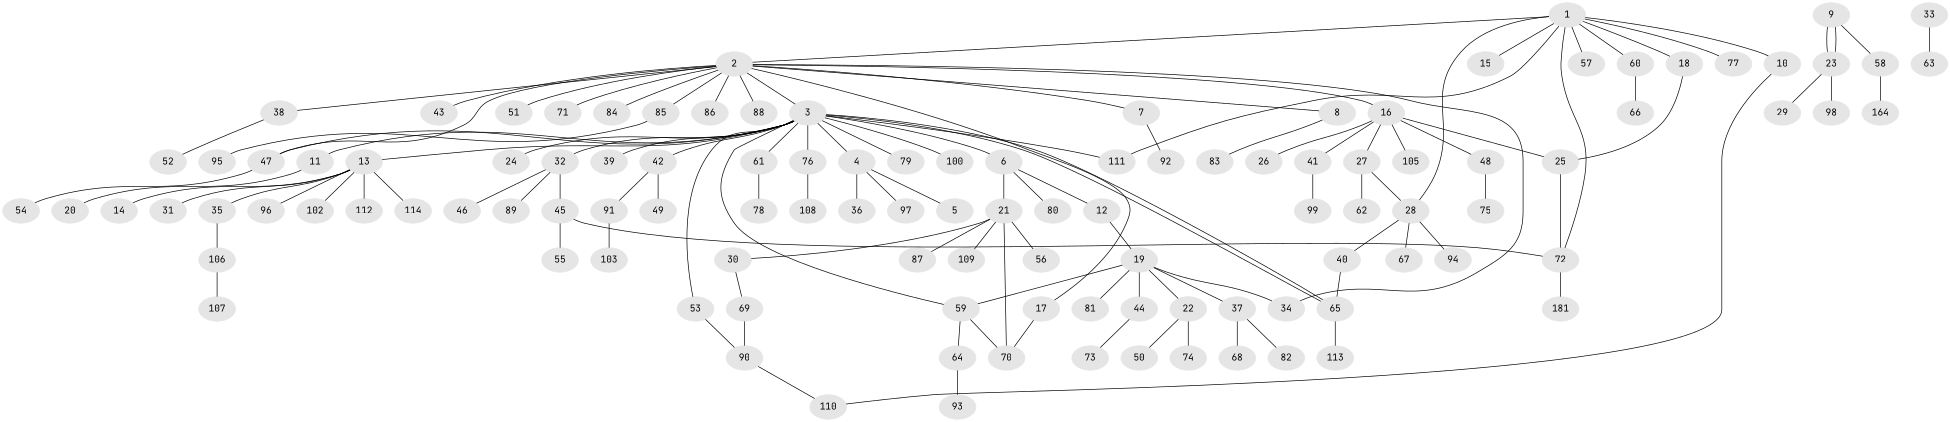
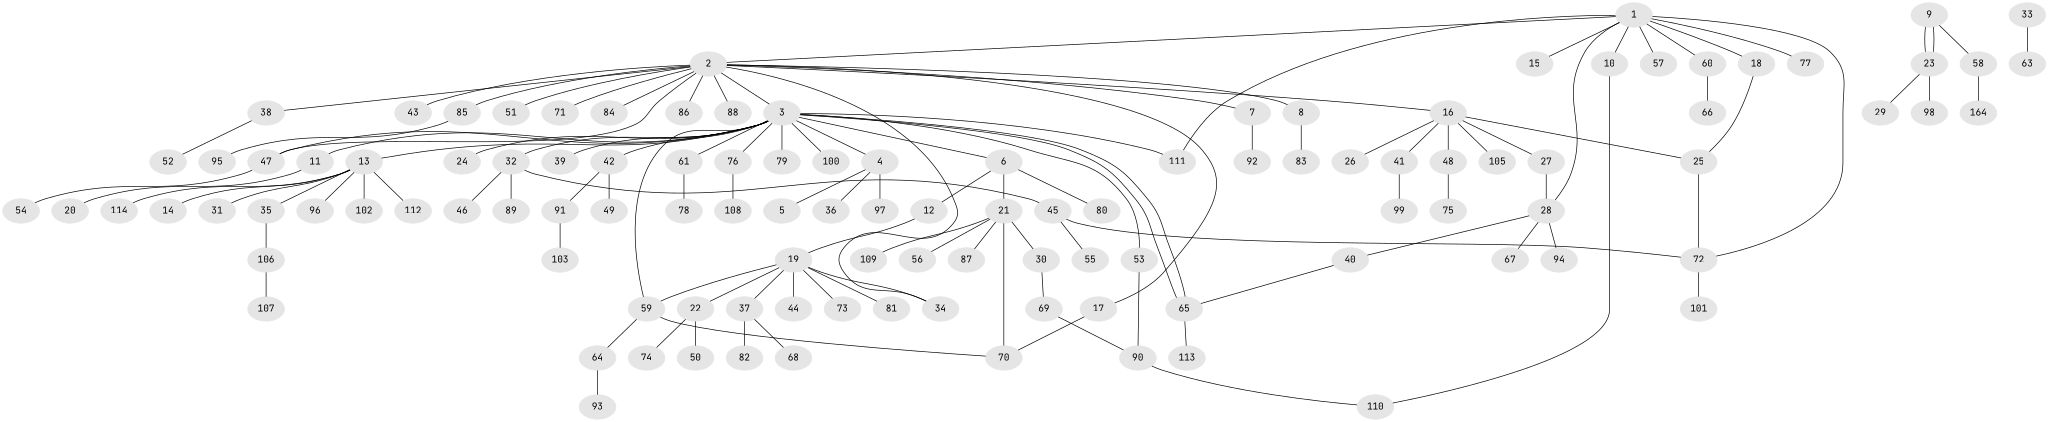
(1362, 211) -> none
(1561, 309) -> (1699, 309)
(1115, 333) -> (818, 284)
